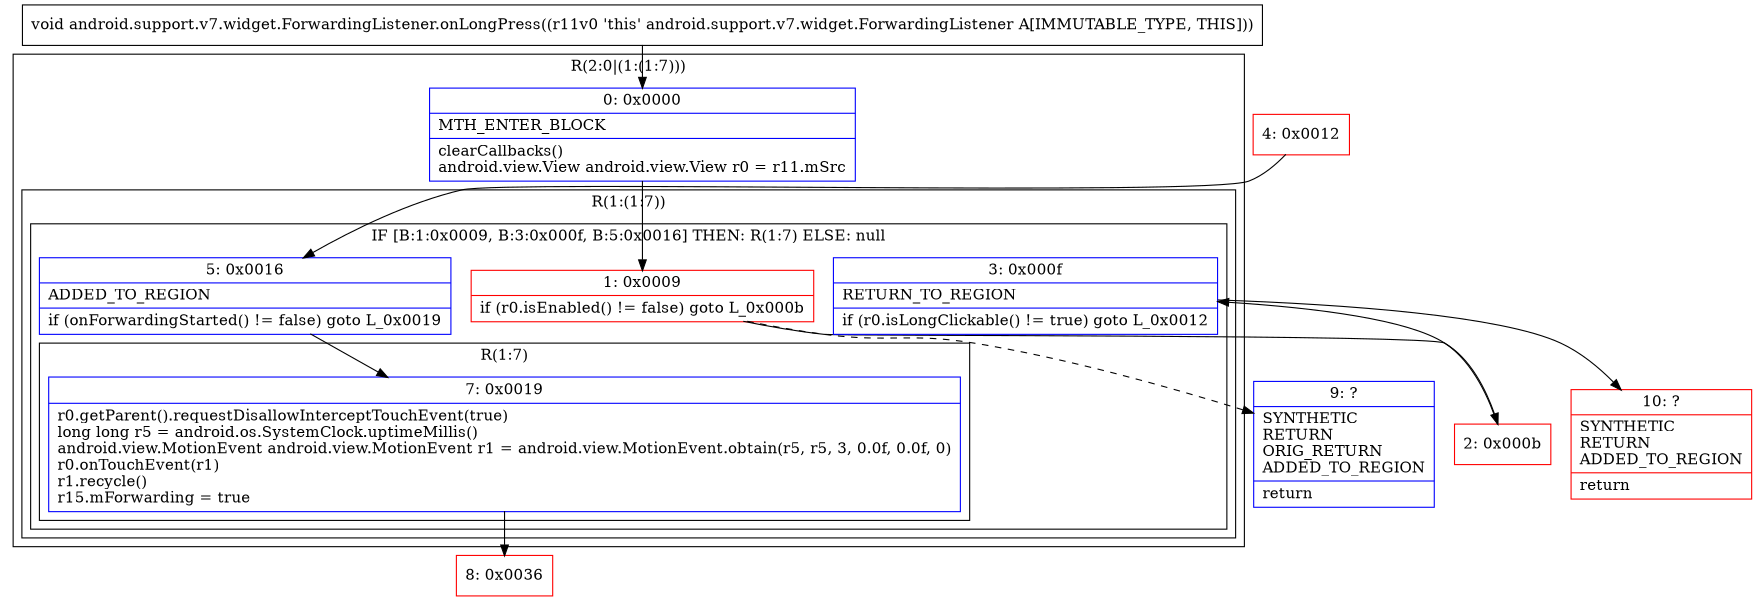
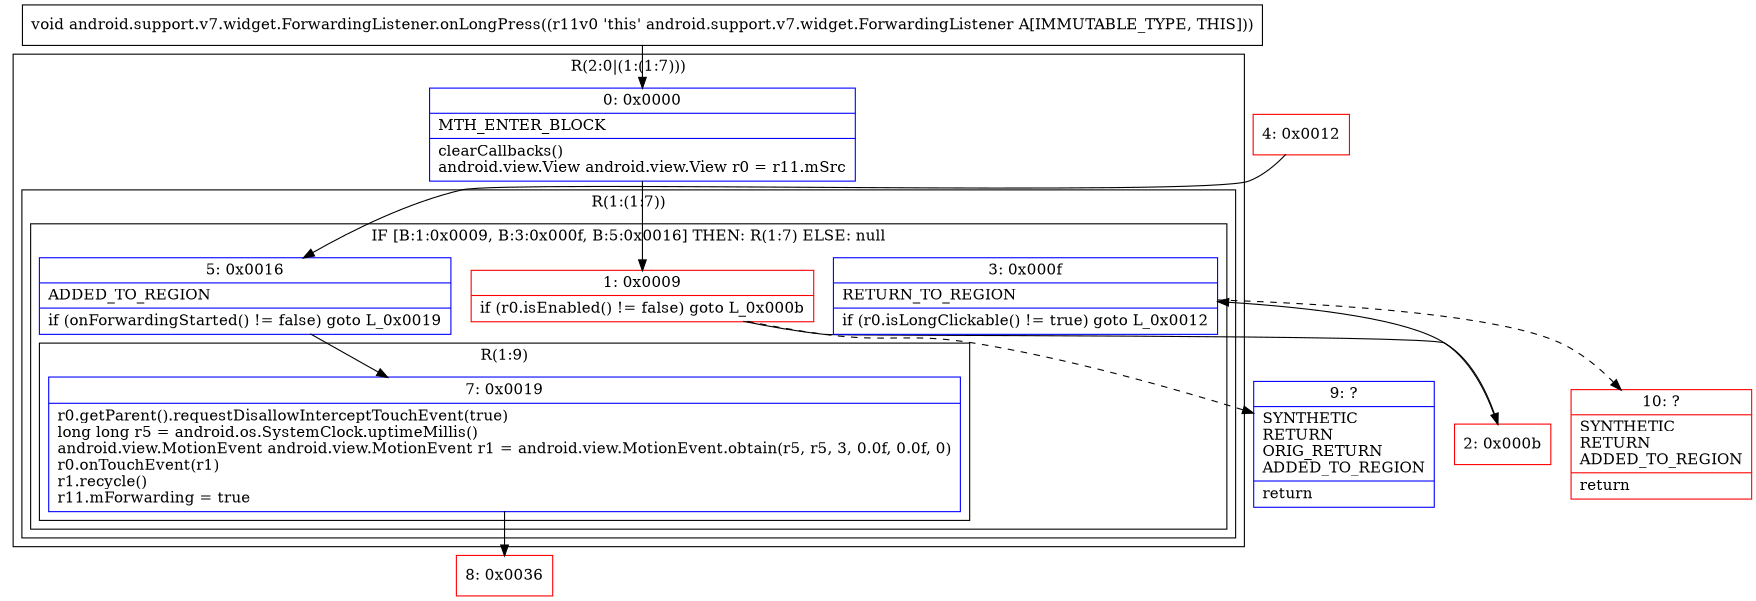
(1424, 314) -> (1424, 314)
(505, 356) -> (505, 356)
(154, 498) -> (154, 498)
